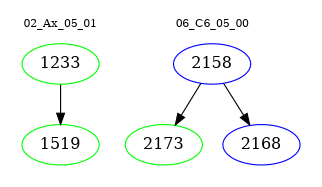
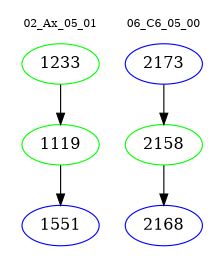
(212, 64) -> (164, 145)
(191, 99) -> (164, 99)
(61, 145) -> (61, 145)
(164, 145) -> (164, 64)
none -> (61, 226)
